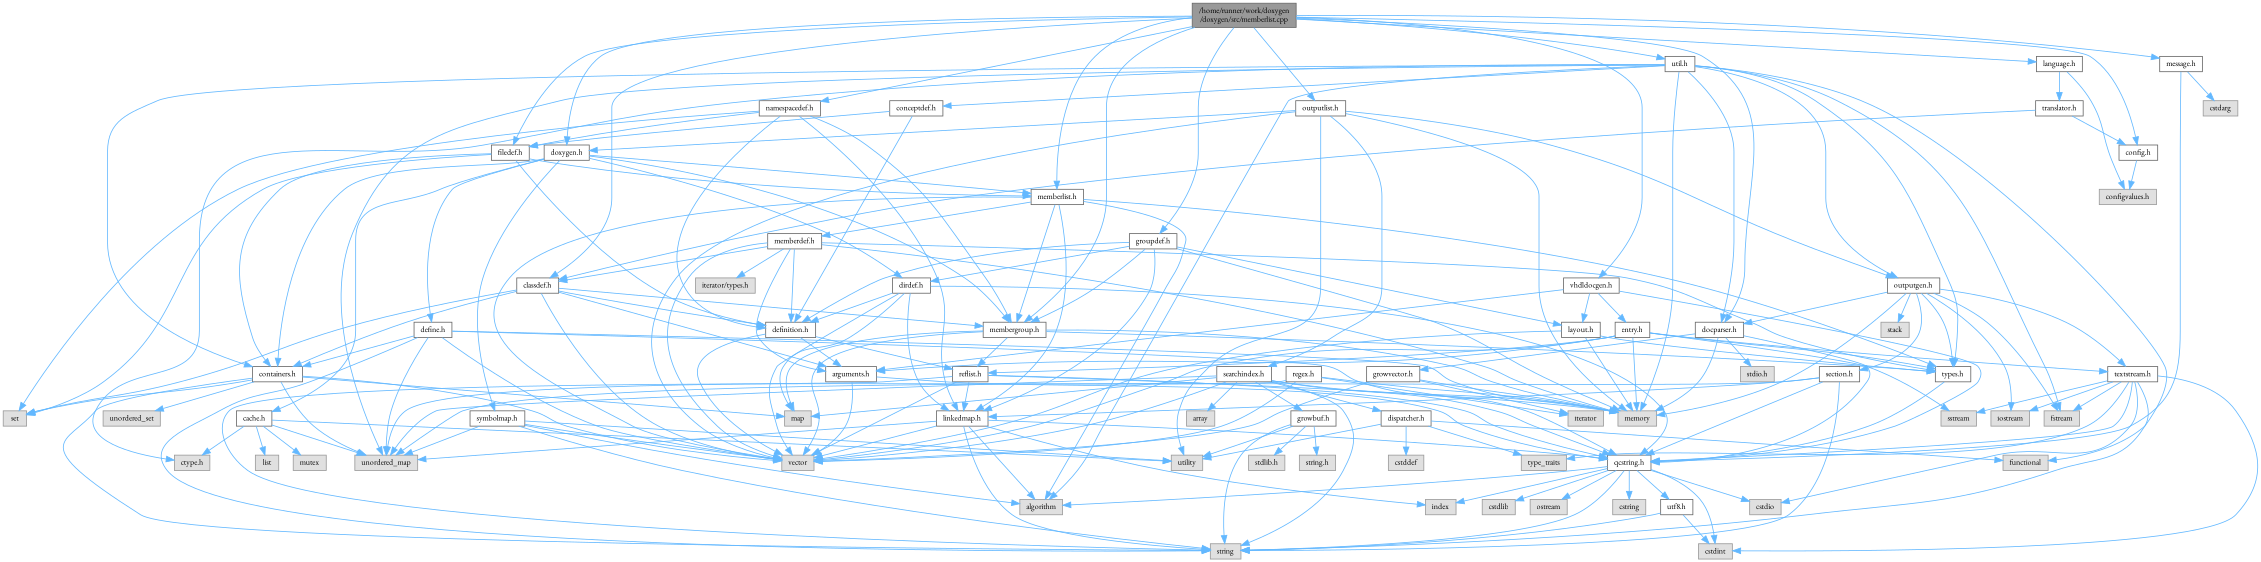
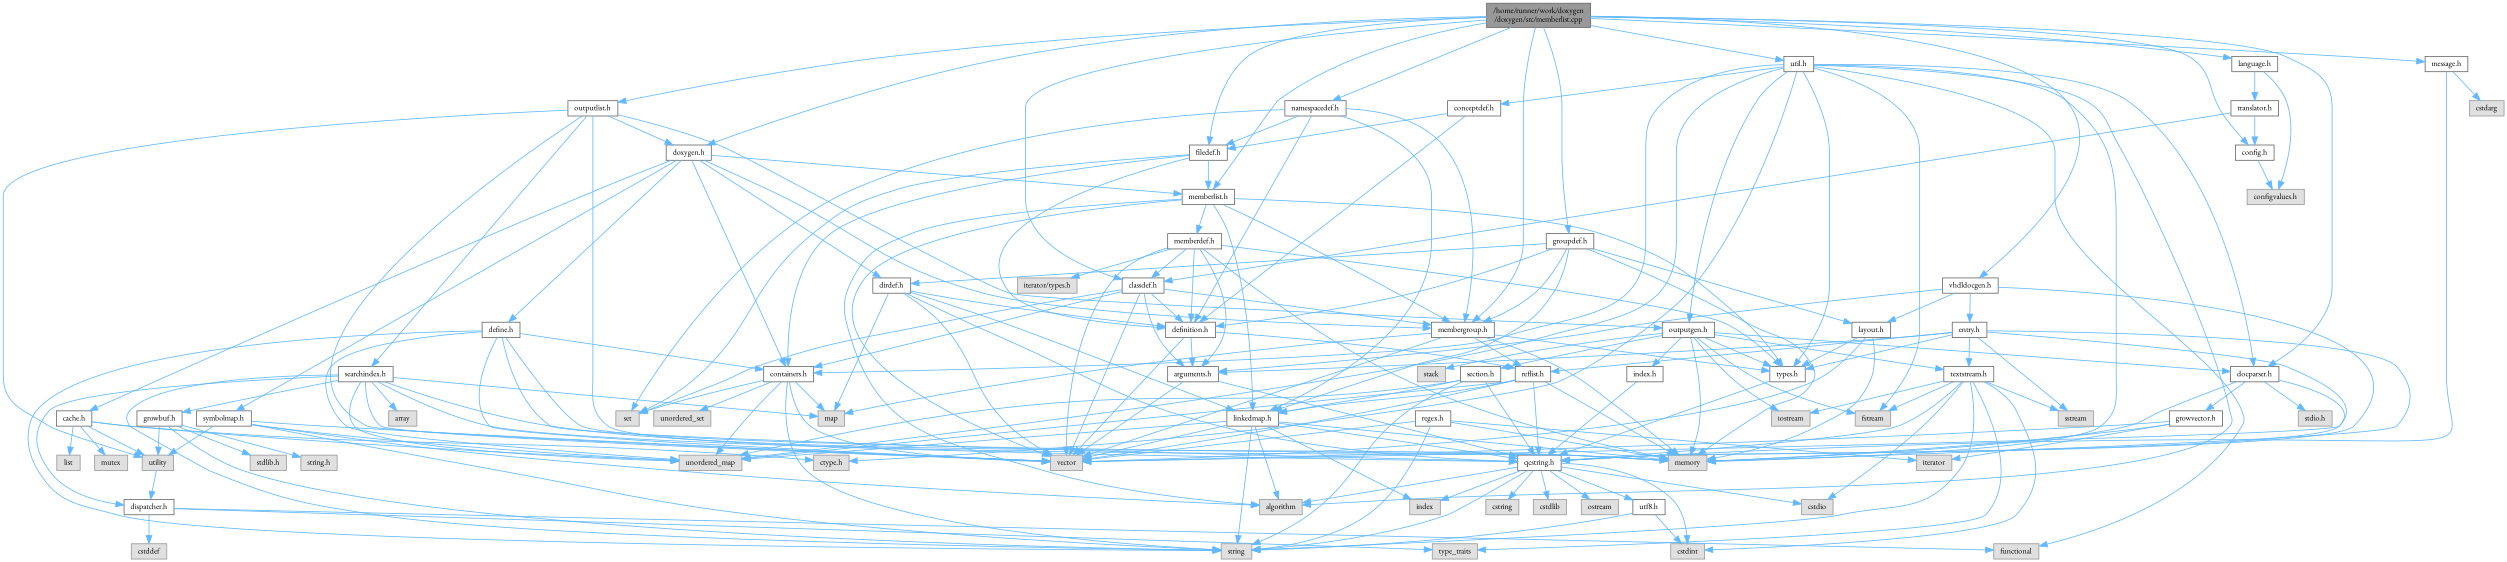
none -> (1645, 374)
none -> (1498, 443)
(1279, 444) -> (154, 481)
